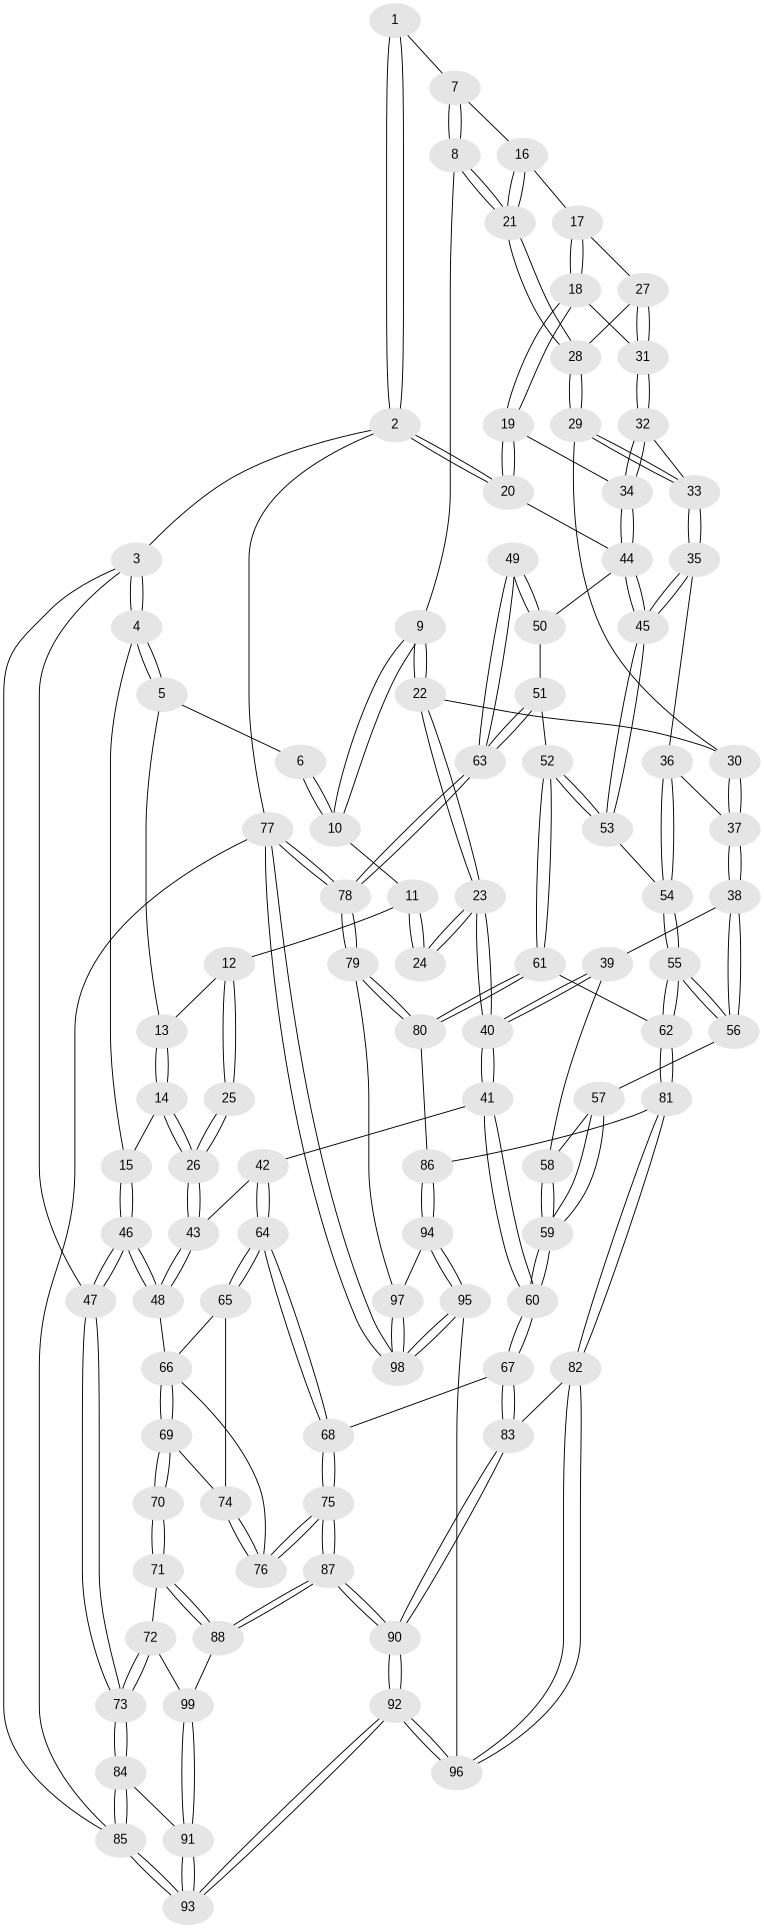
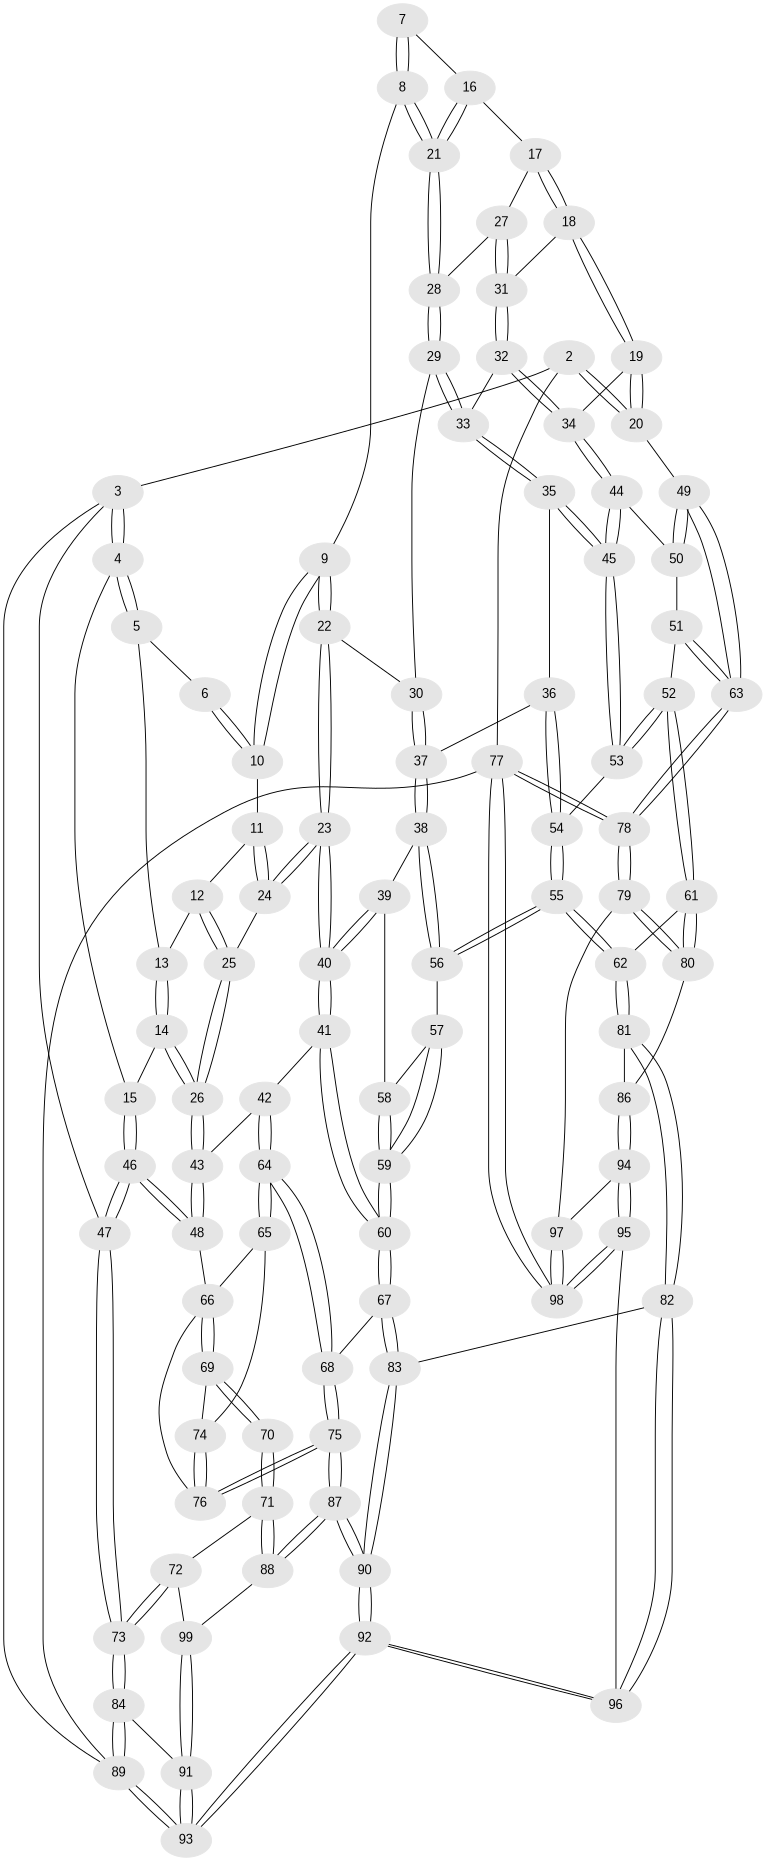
(395, 21) -> none
(568, 526) -> (660, 459)
none -> (247, 931)
(121, 1840) -> (119, 1773)
